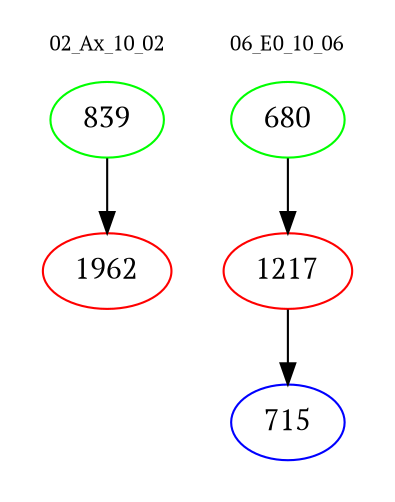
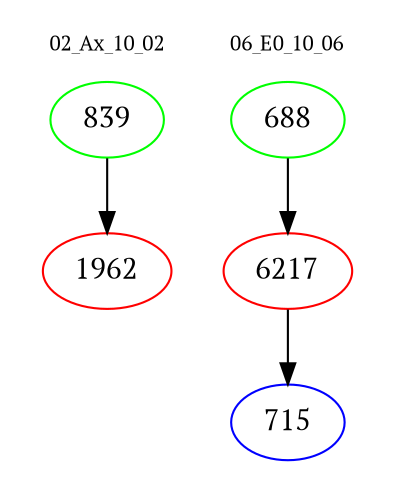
(288, 120) -> (288, 120)
(288, 271) -> (288, 271)
